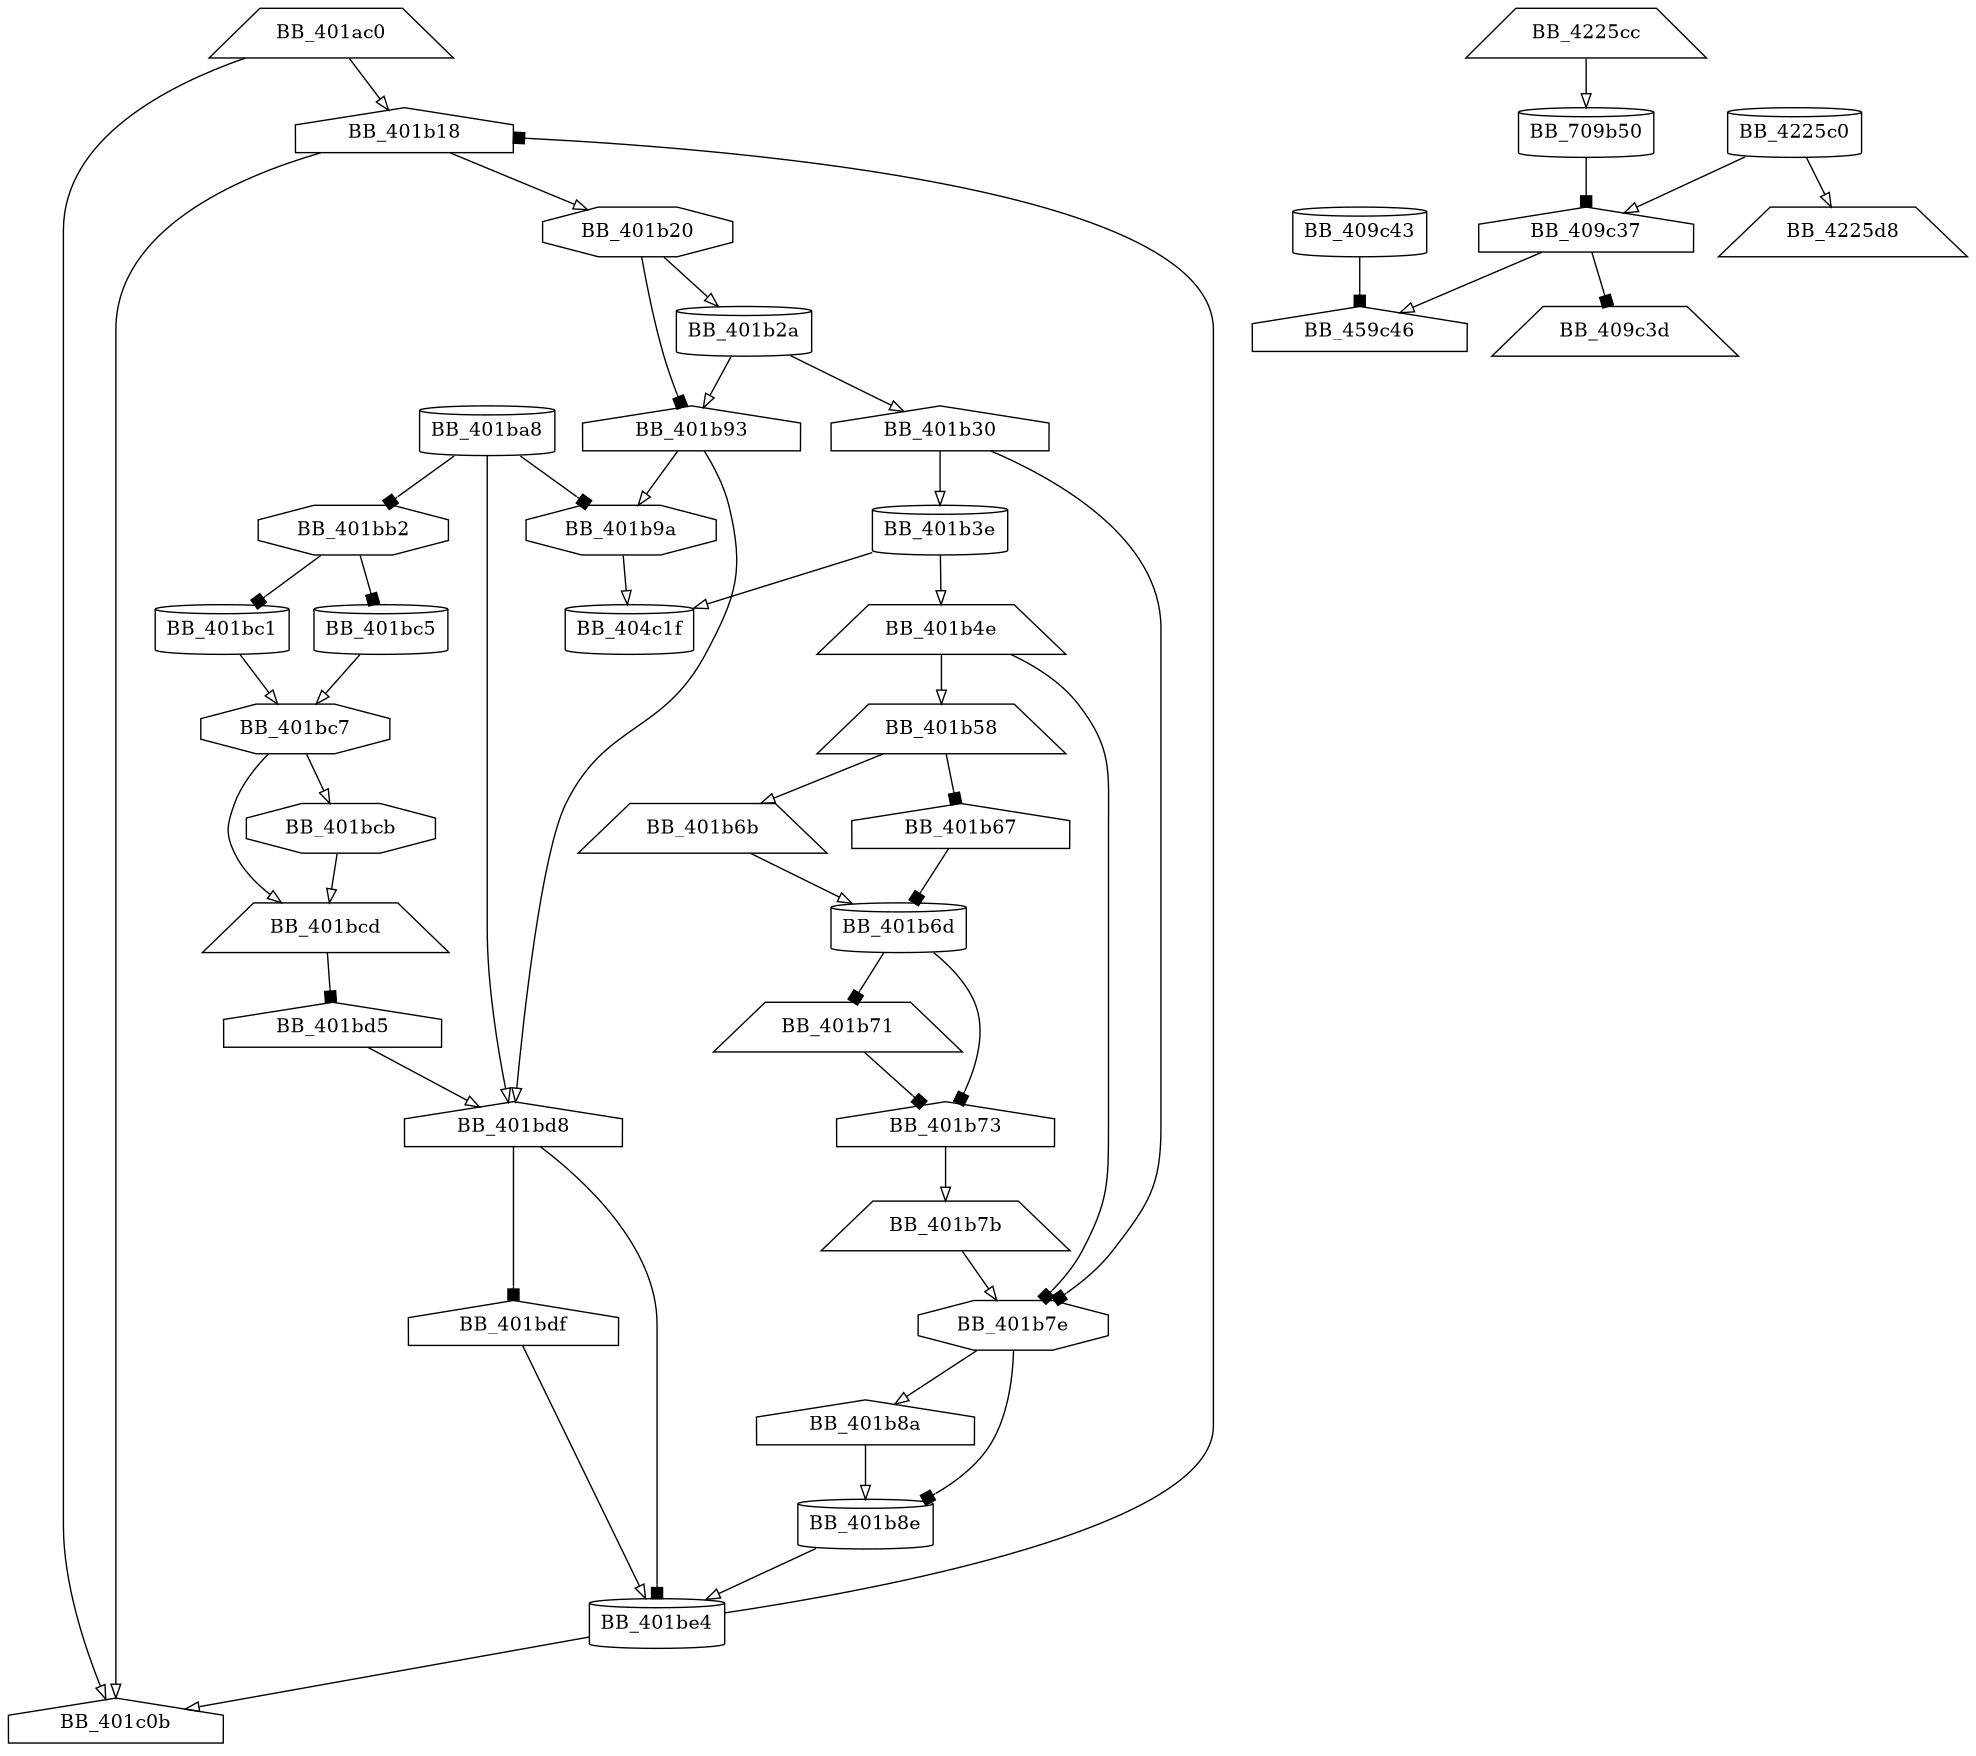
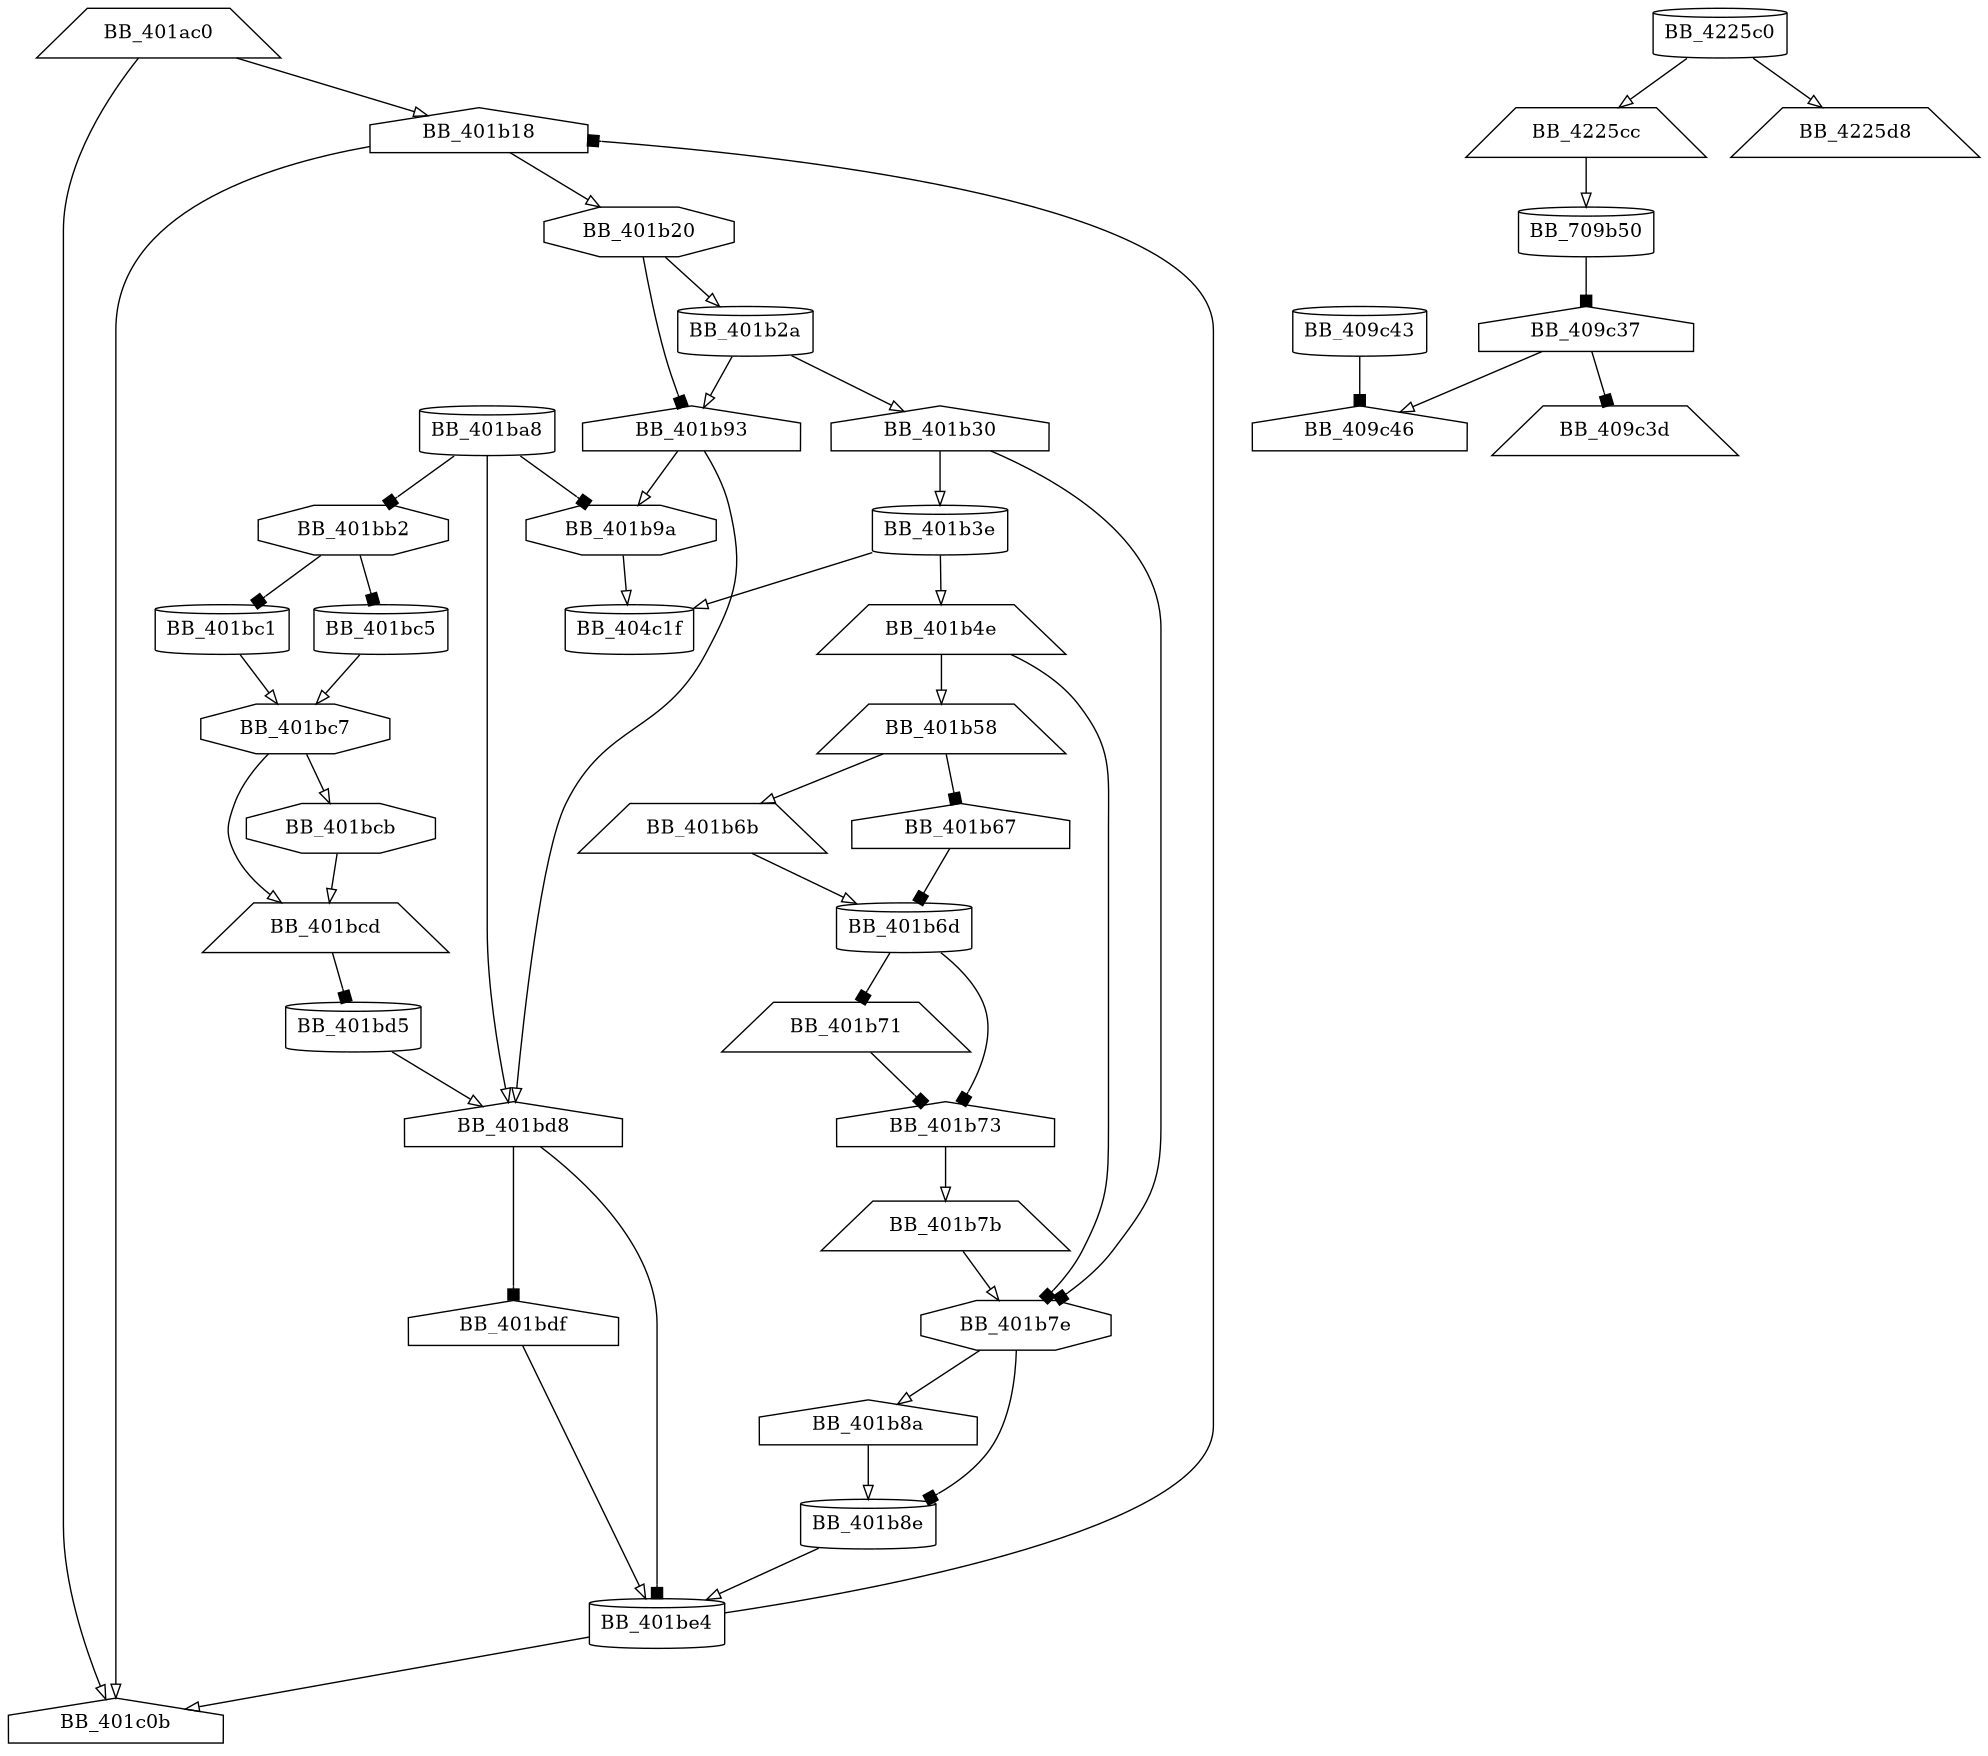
(1691, 182) -> (1659, 79)
(1360, 331) -> (1360, 431)
(333, 1027) -> (353, 1027)
